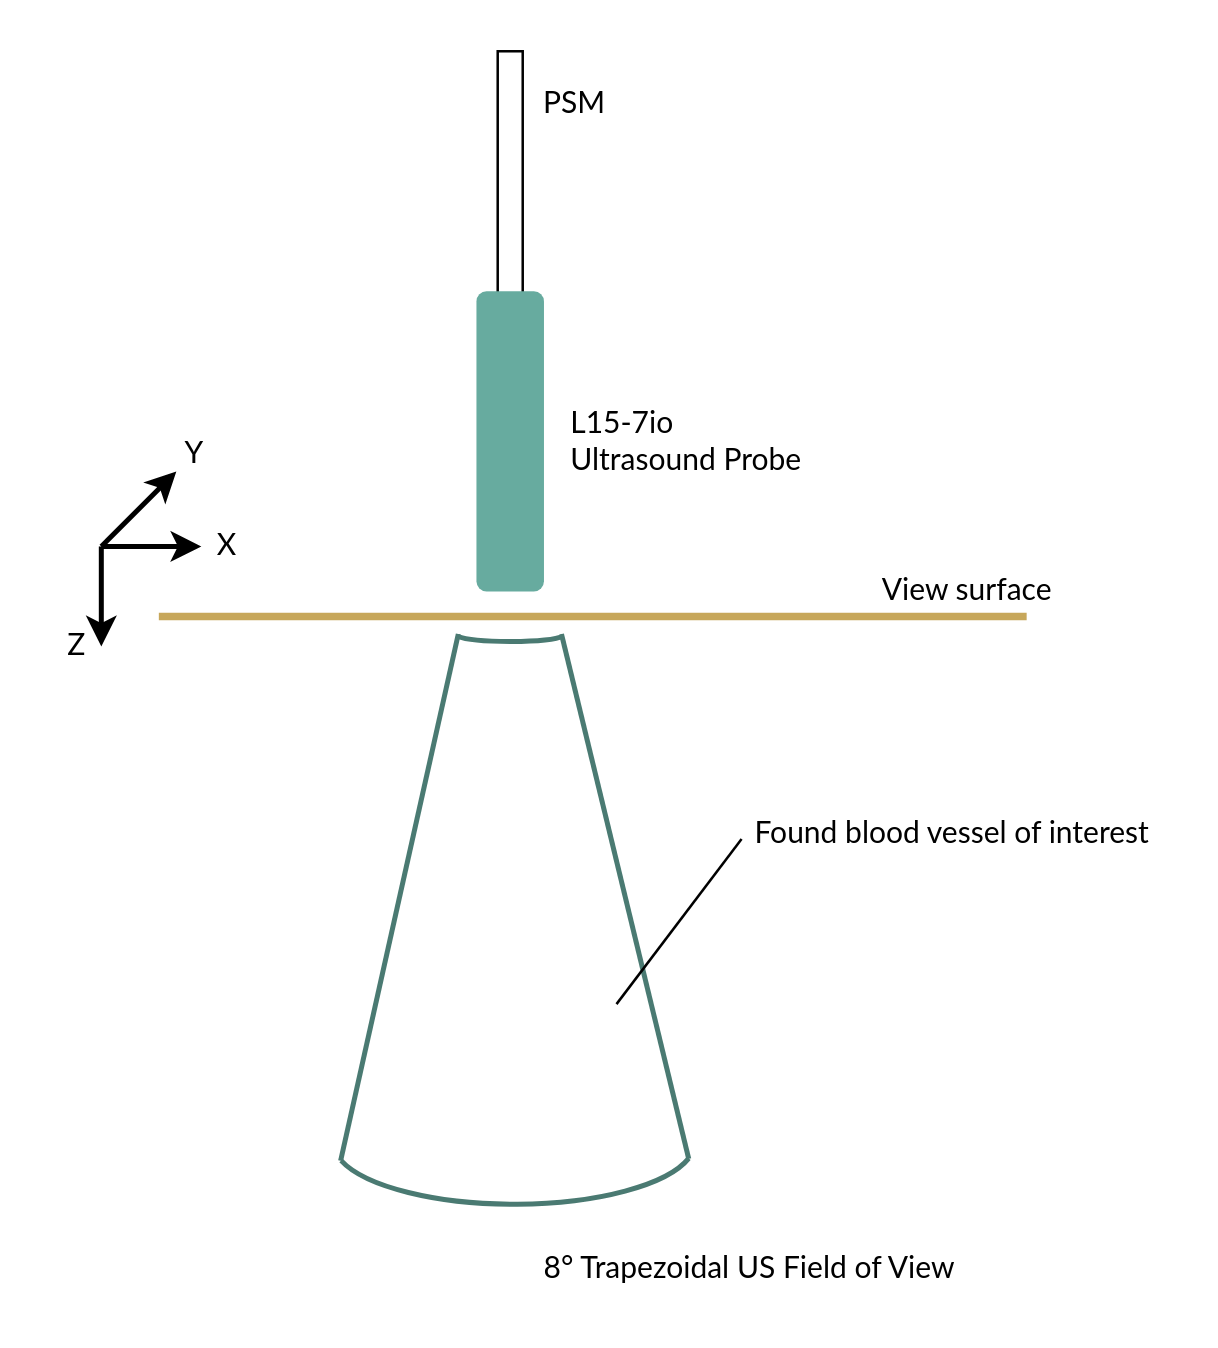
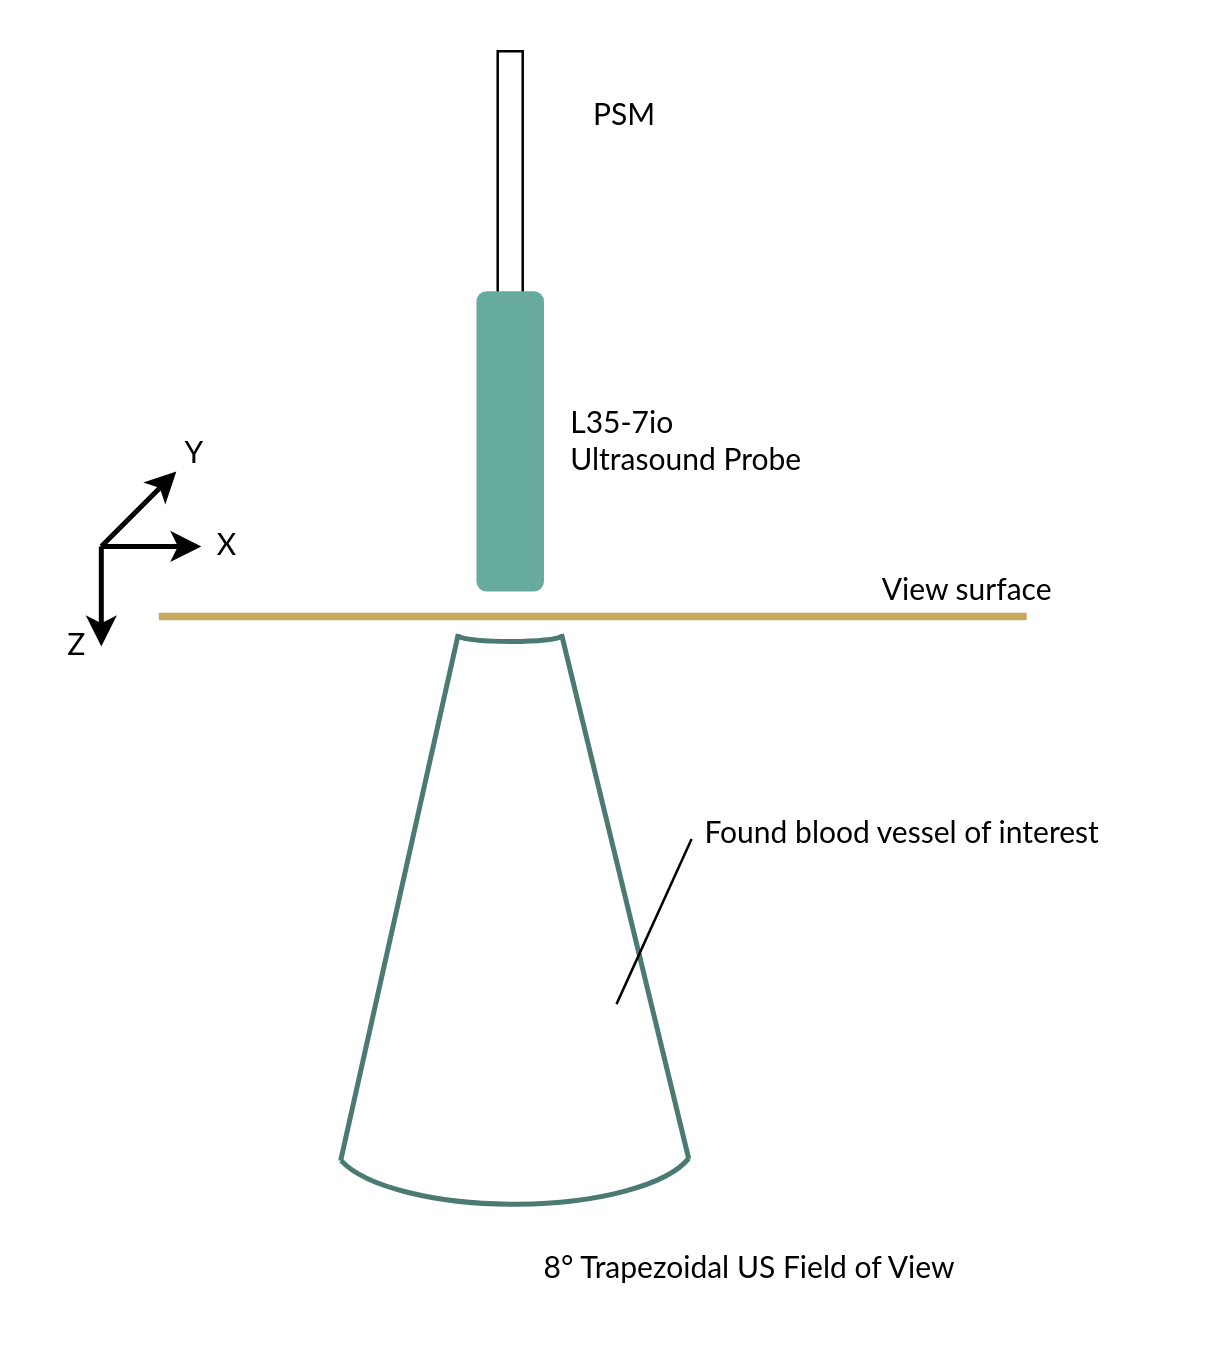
(573, 104) -> (623, 116)
(698, 441) -> (698, 441)
(951, 834) -> (901, 834)
